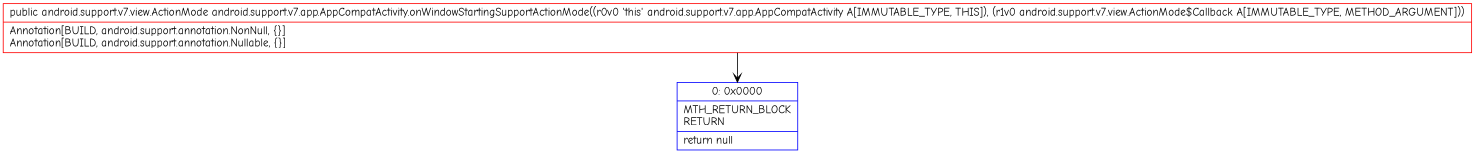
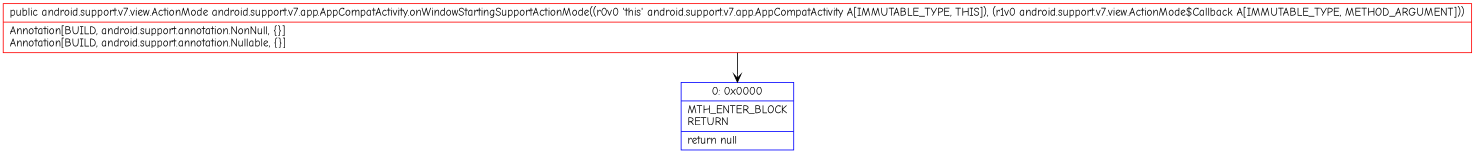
(737, 110) -> (737, 110)
